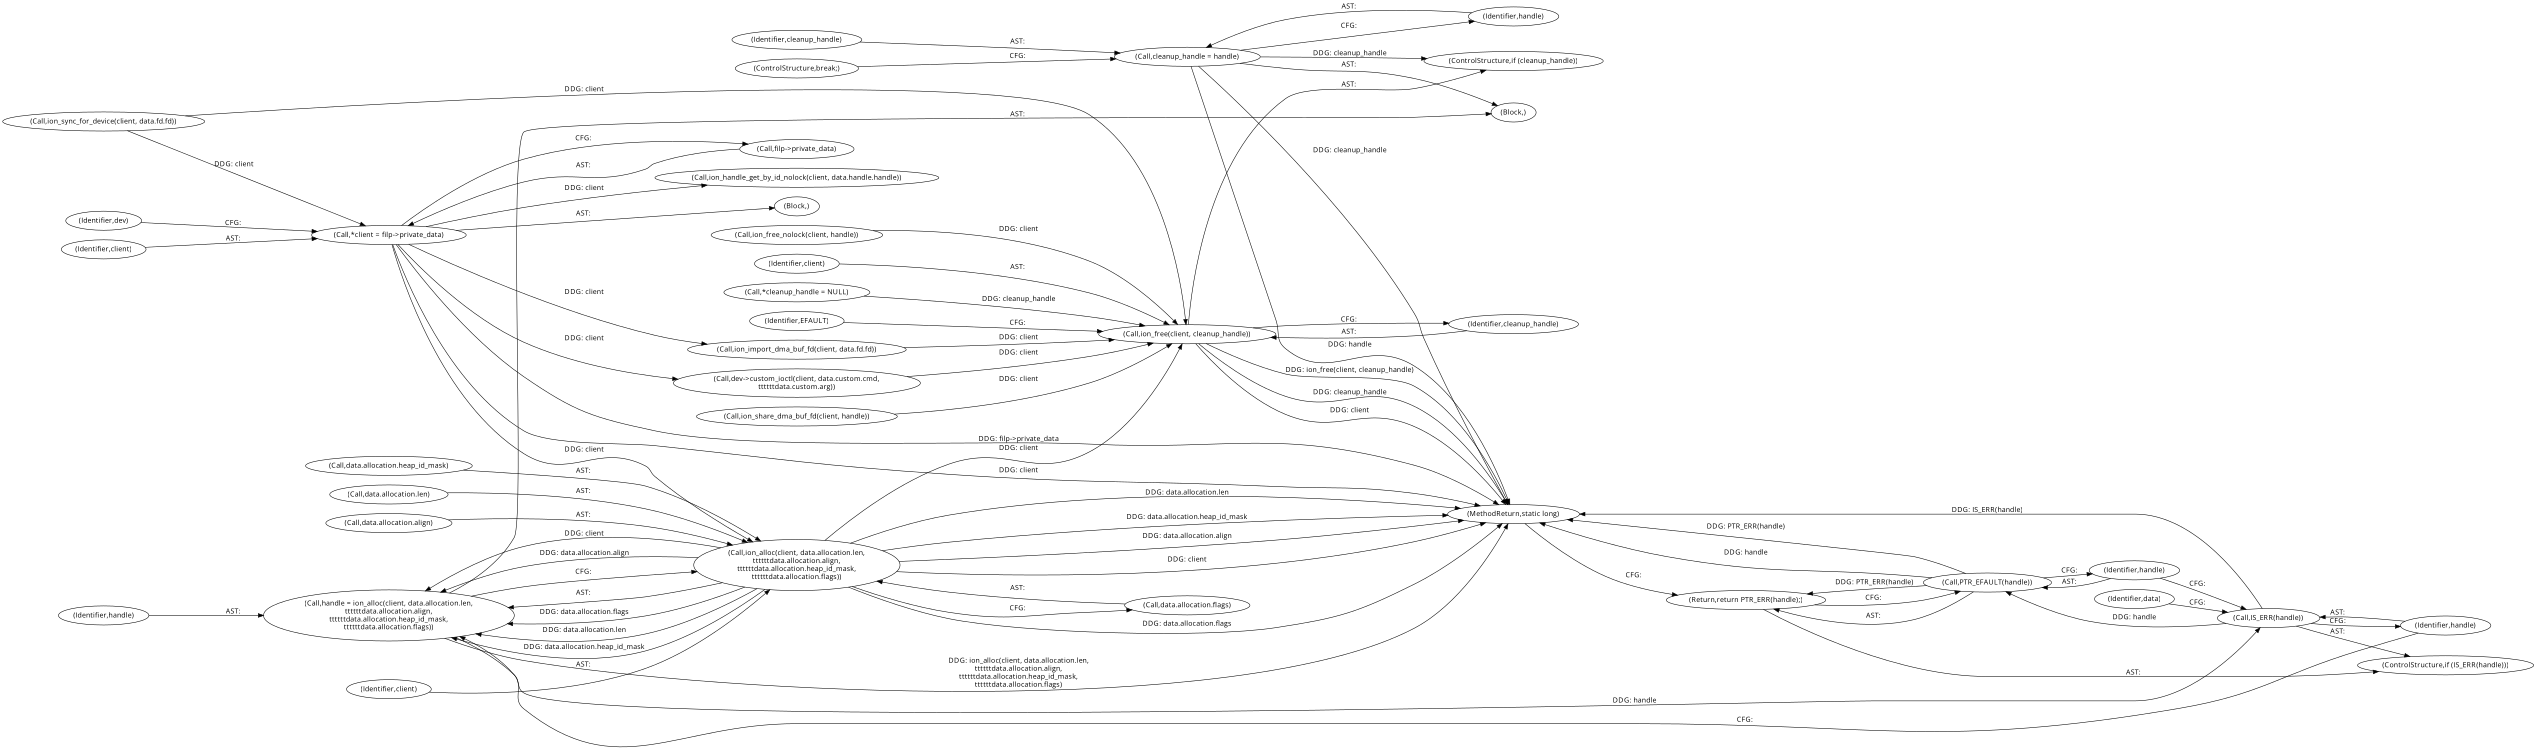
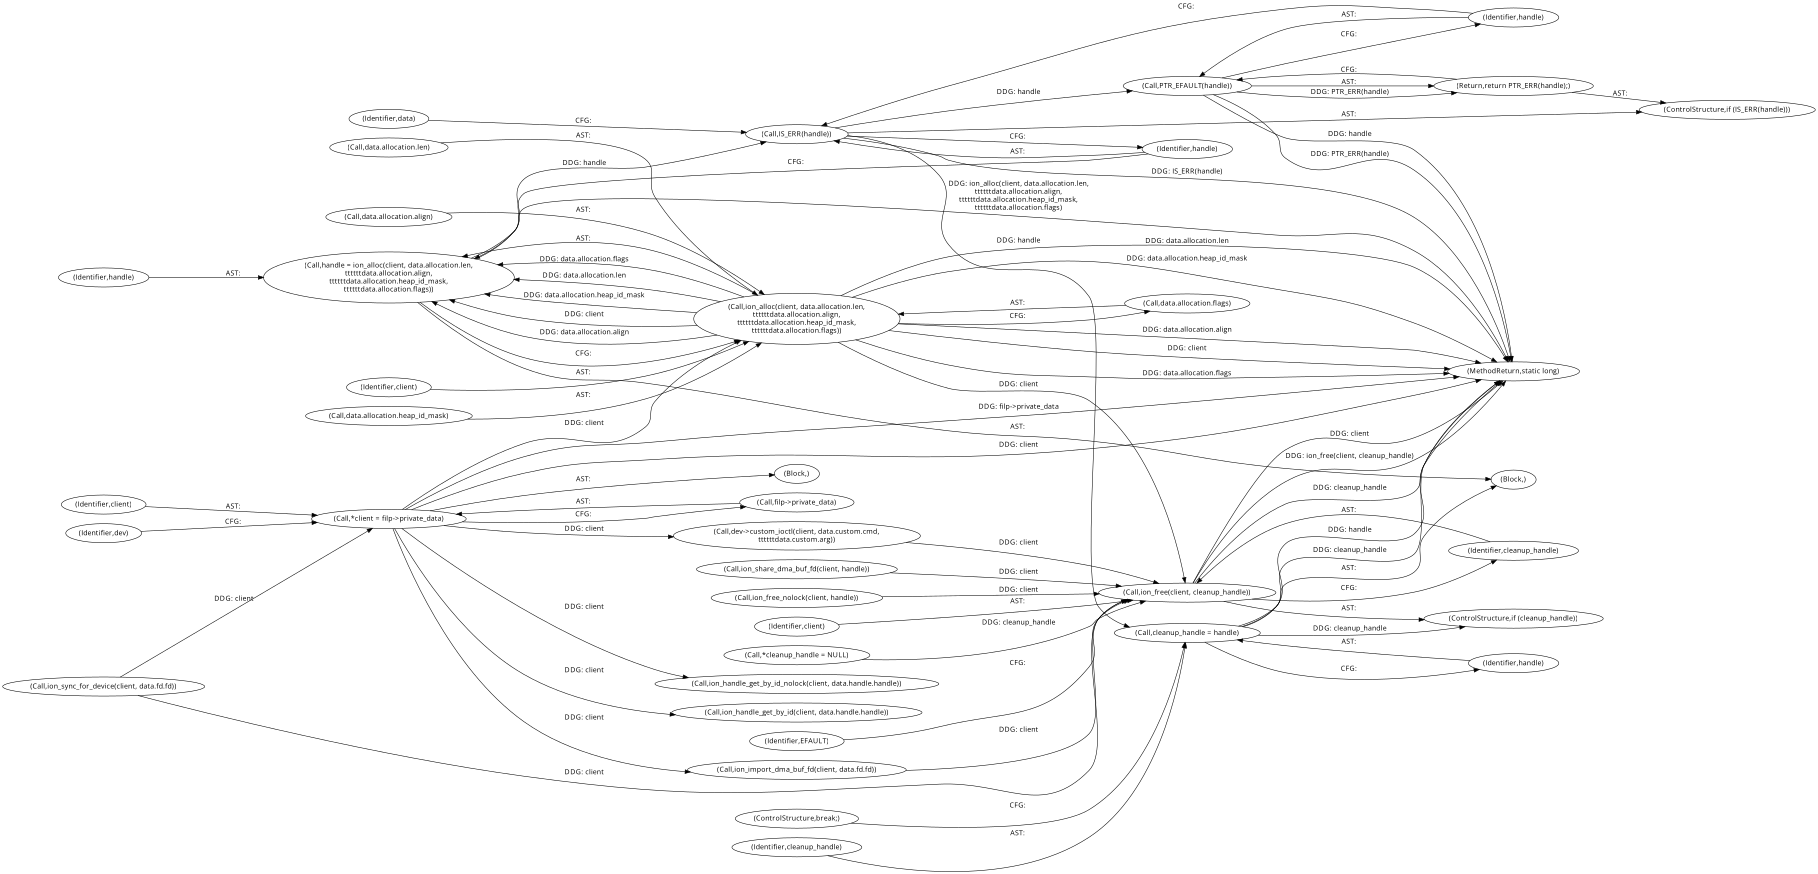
none -> (1091, 303)
(1593, 570) -> none
none -> (797, 713)
